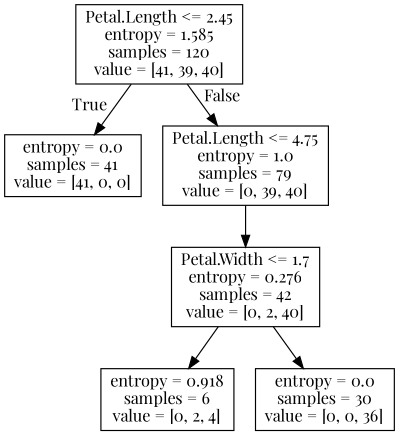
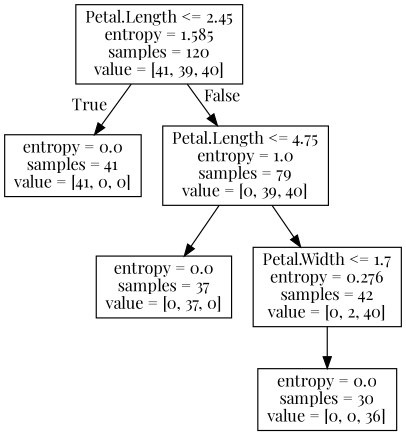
none -> (164, 287)
(167, 400) -> none
